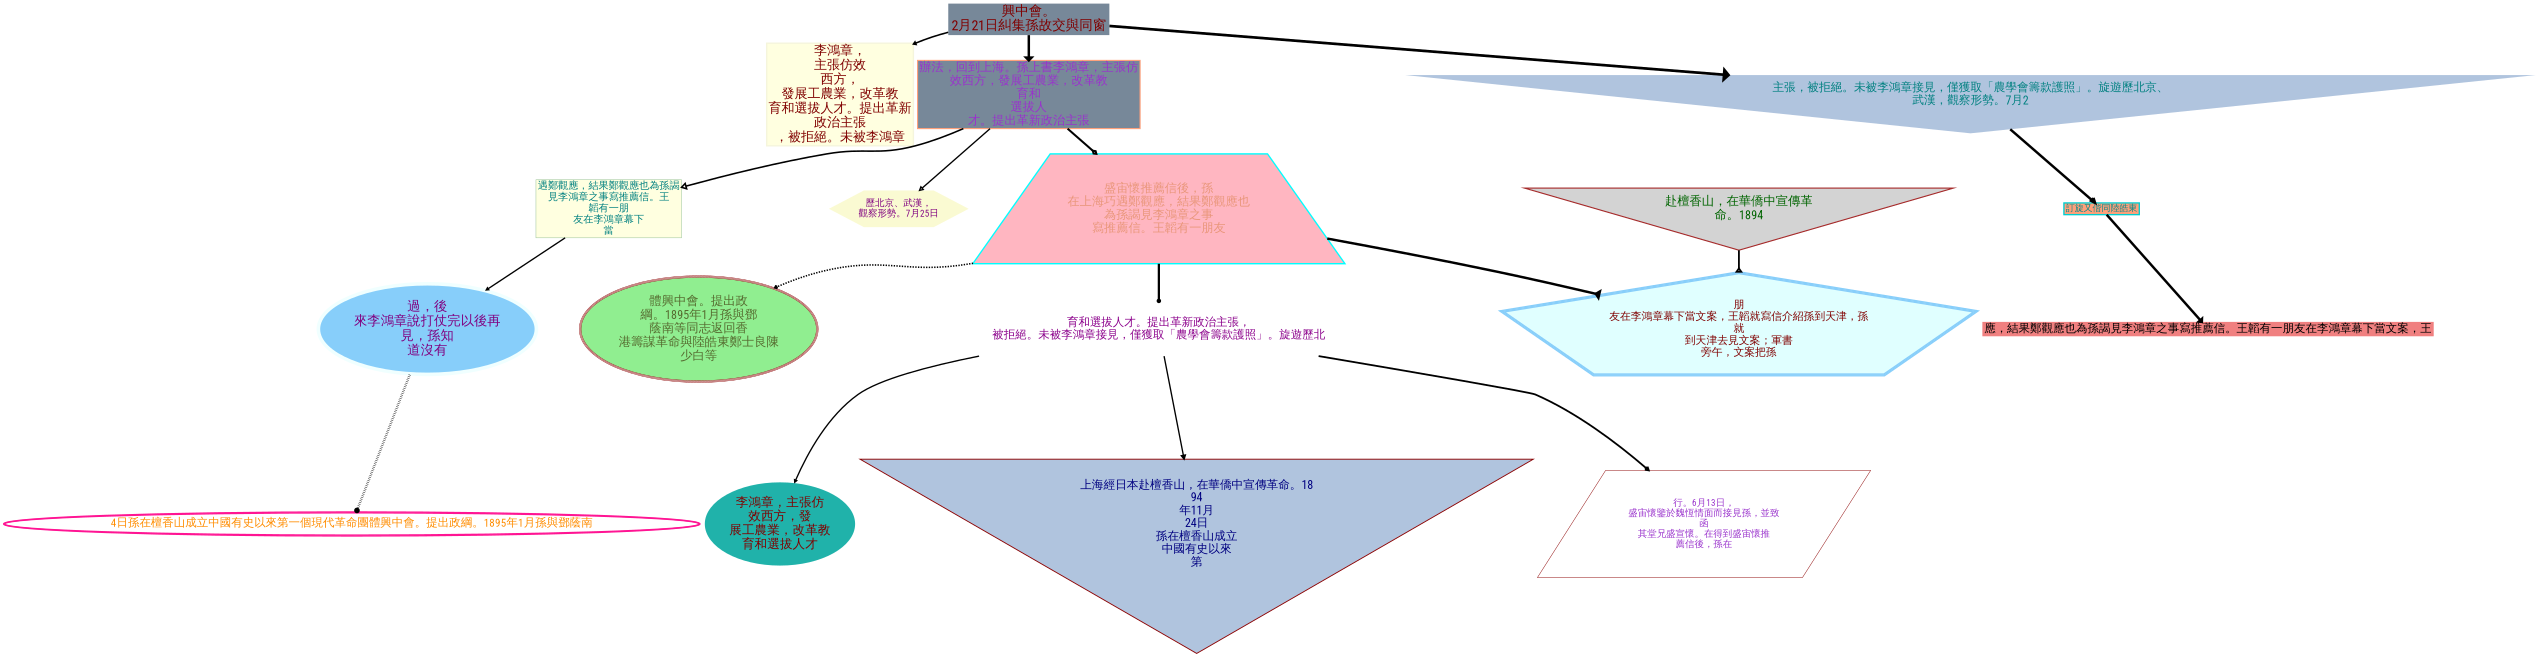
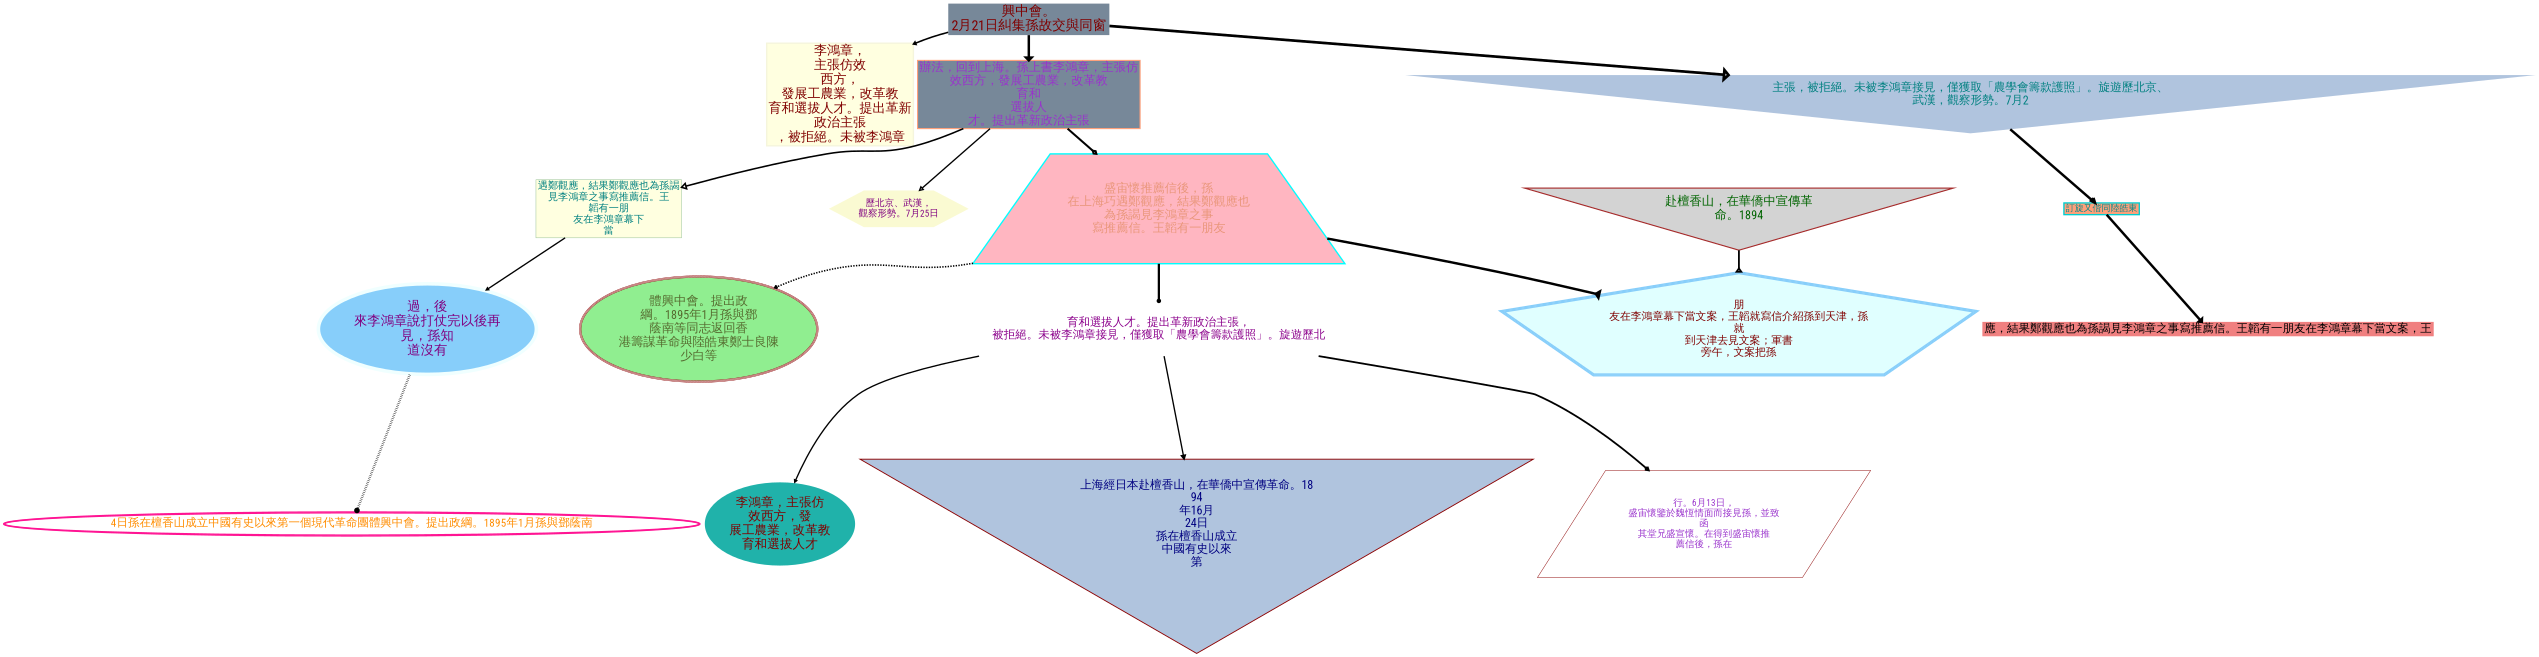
(1417, 50) -> (1417, 50)
(1197, 524) -> (1197, 524)
